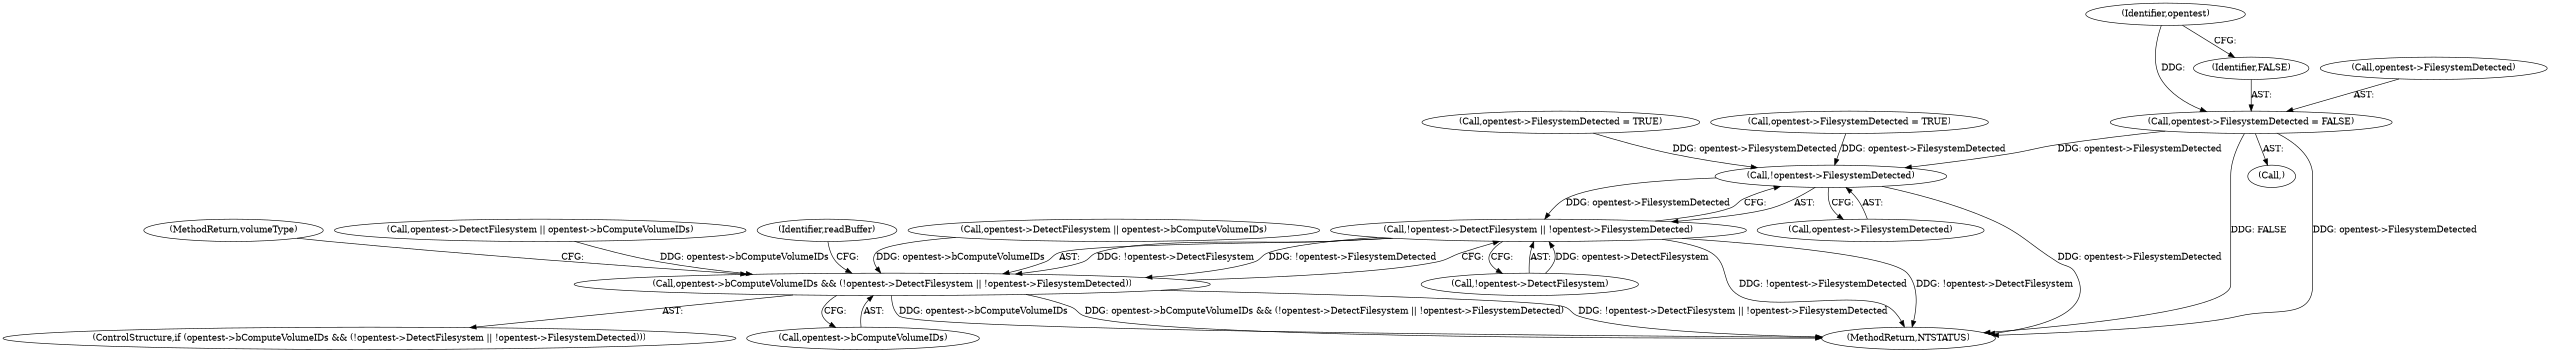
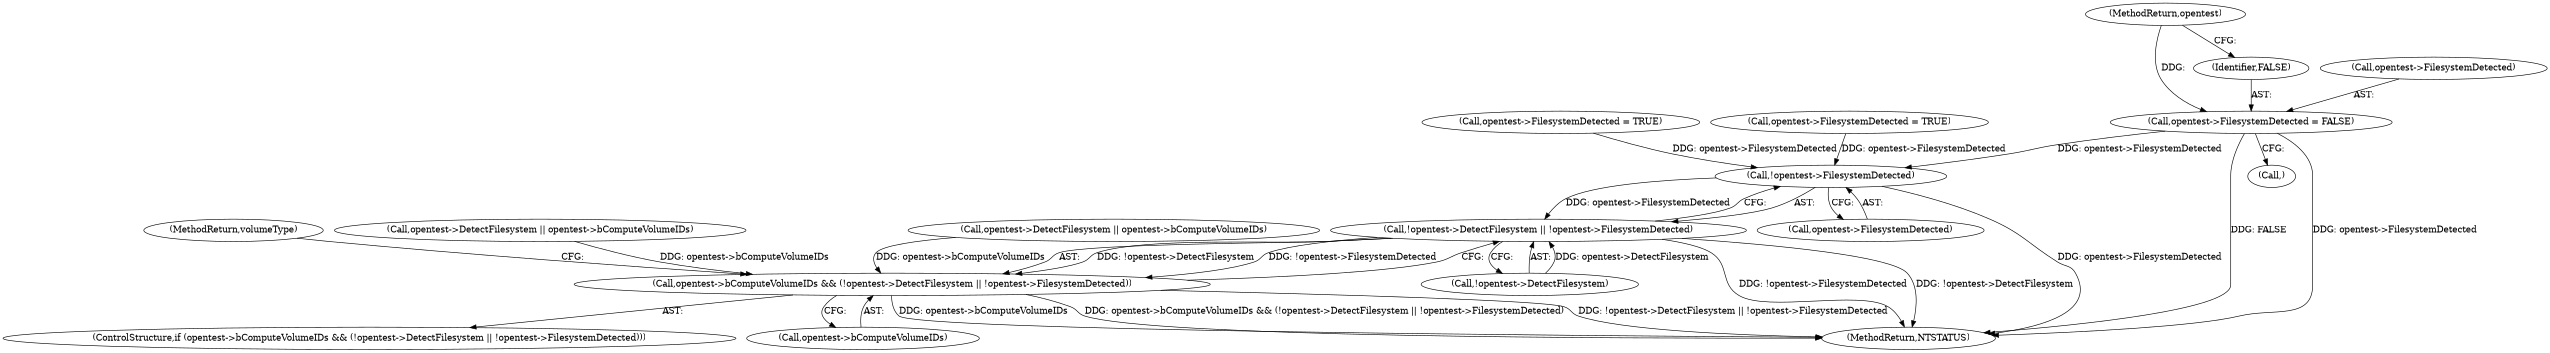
(2166, 14) -> (2166, 14)
(2275, 149) -> (2275, 149)
(827, 230) -> none
